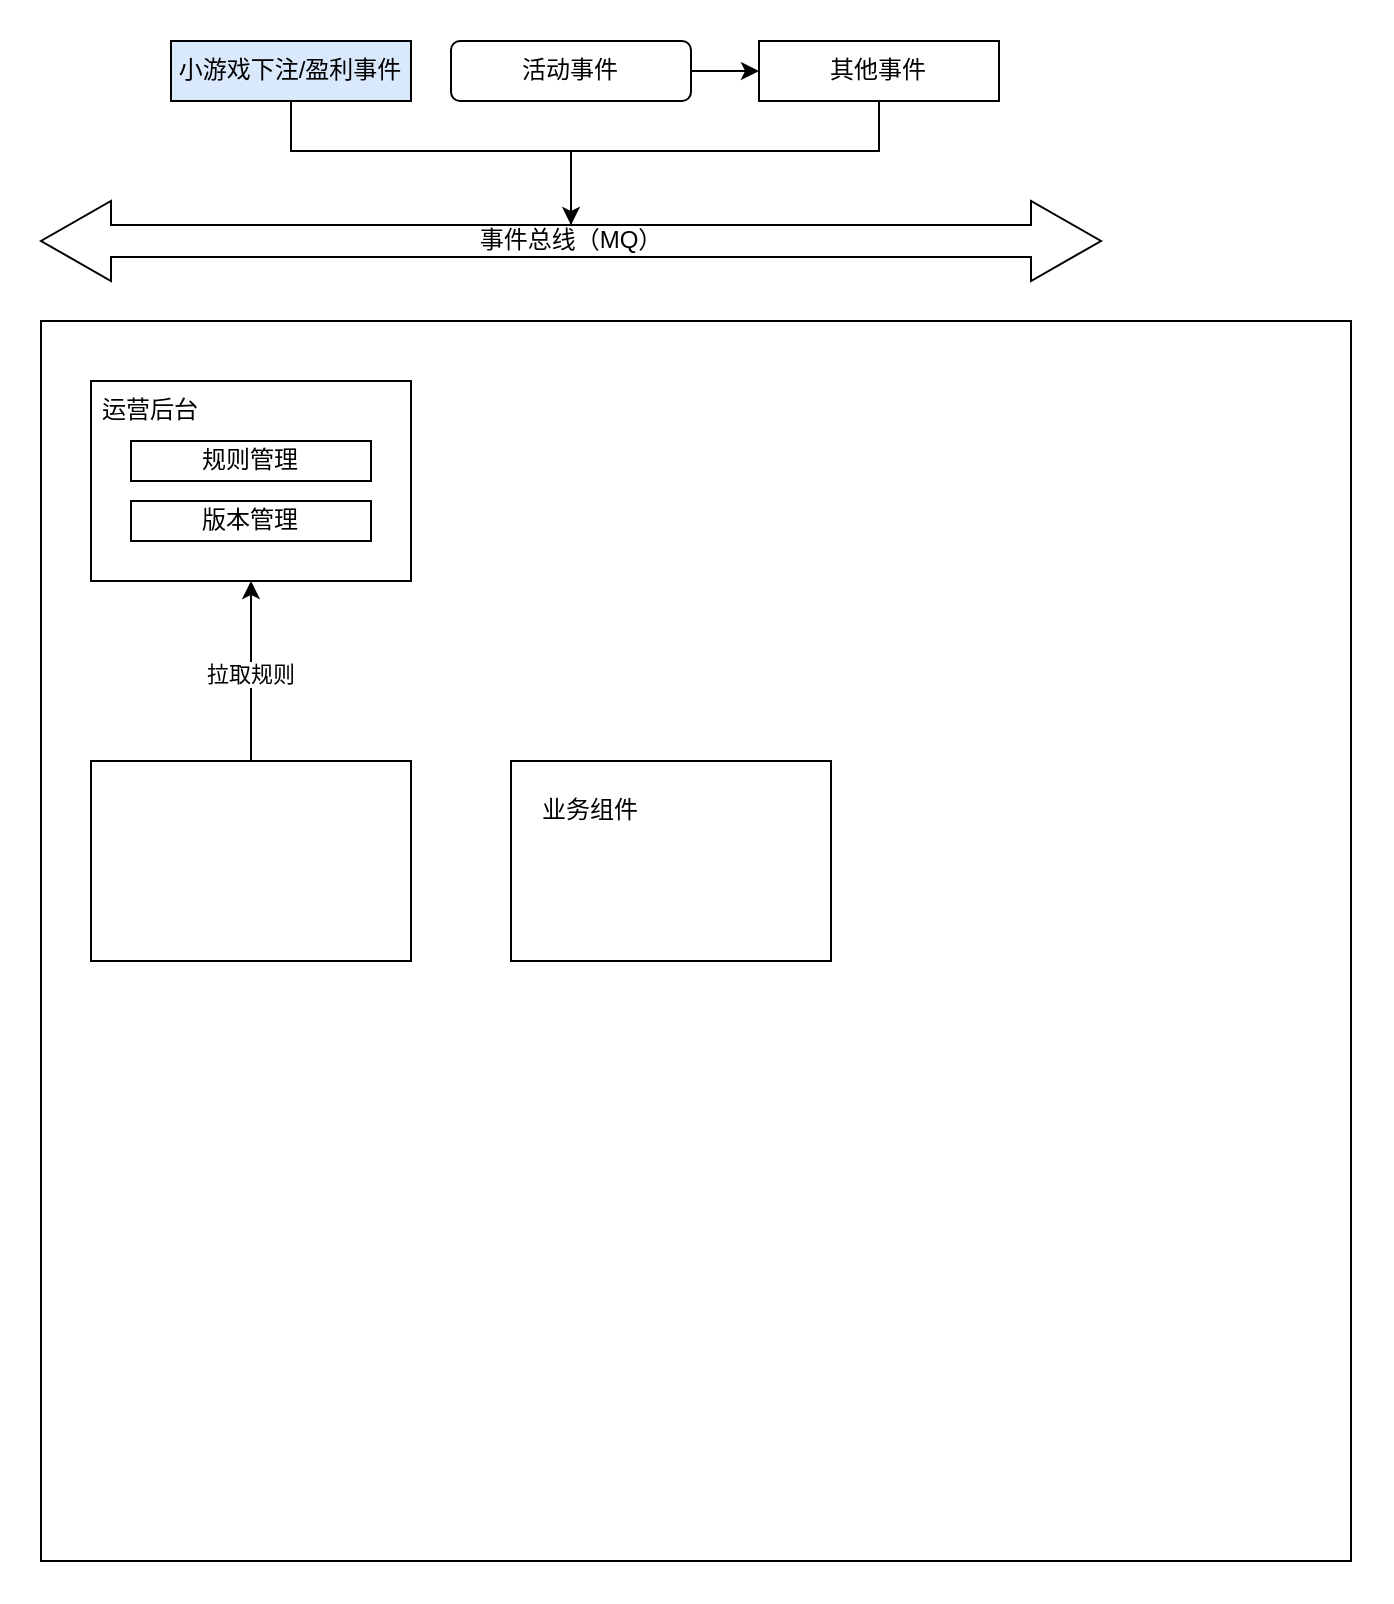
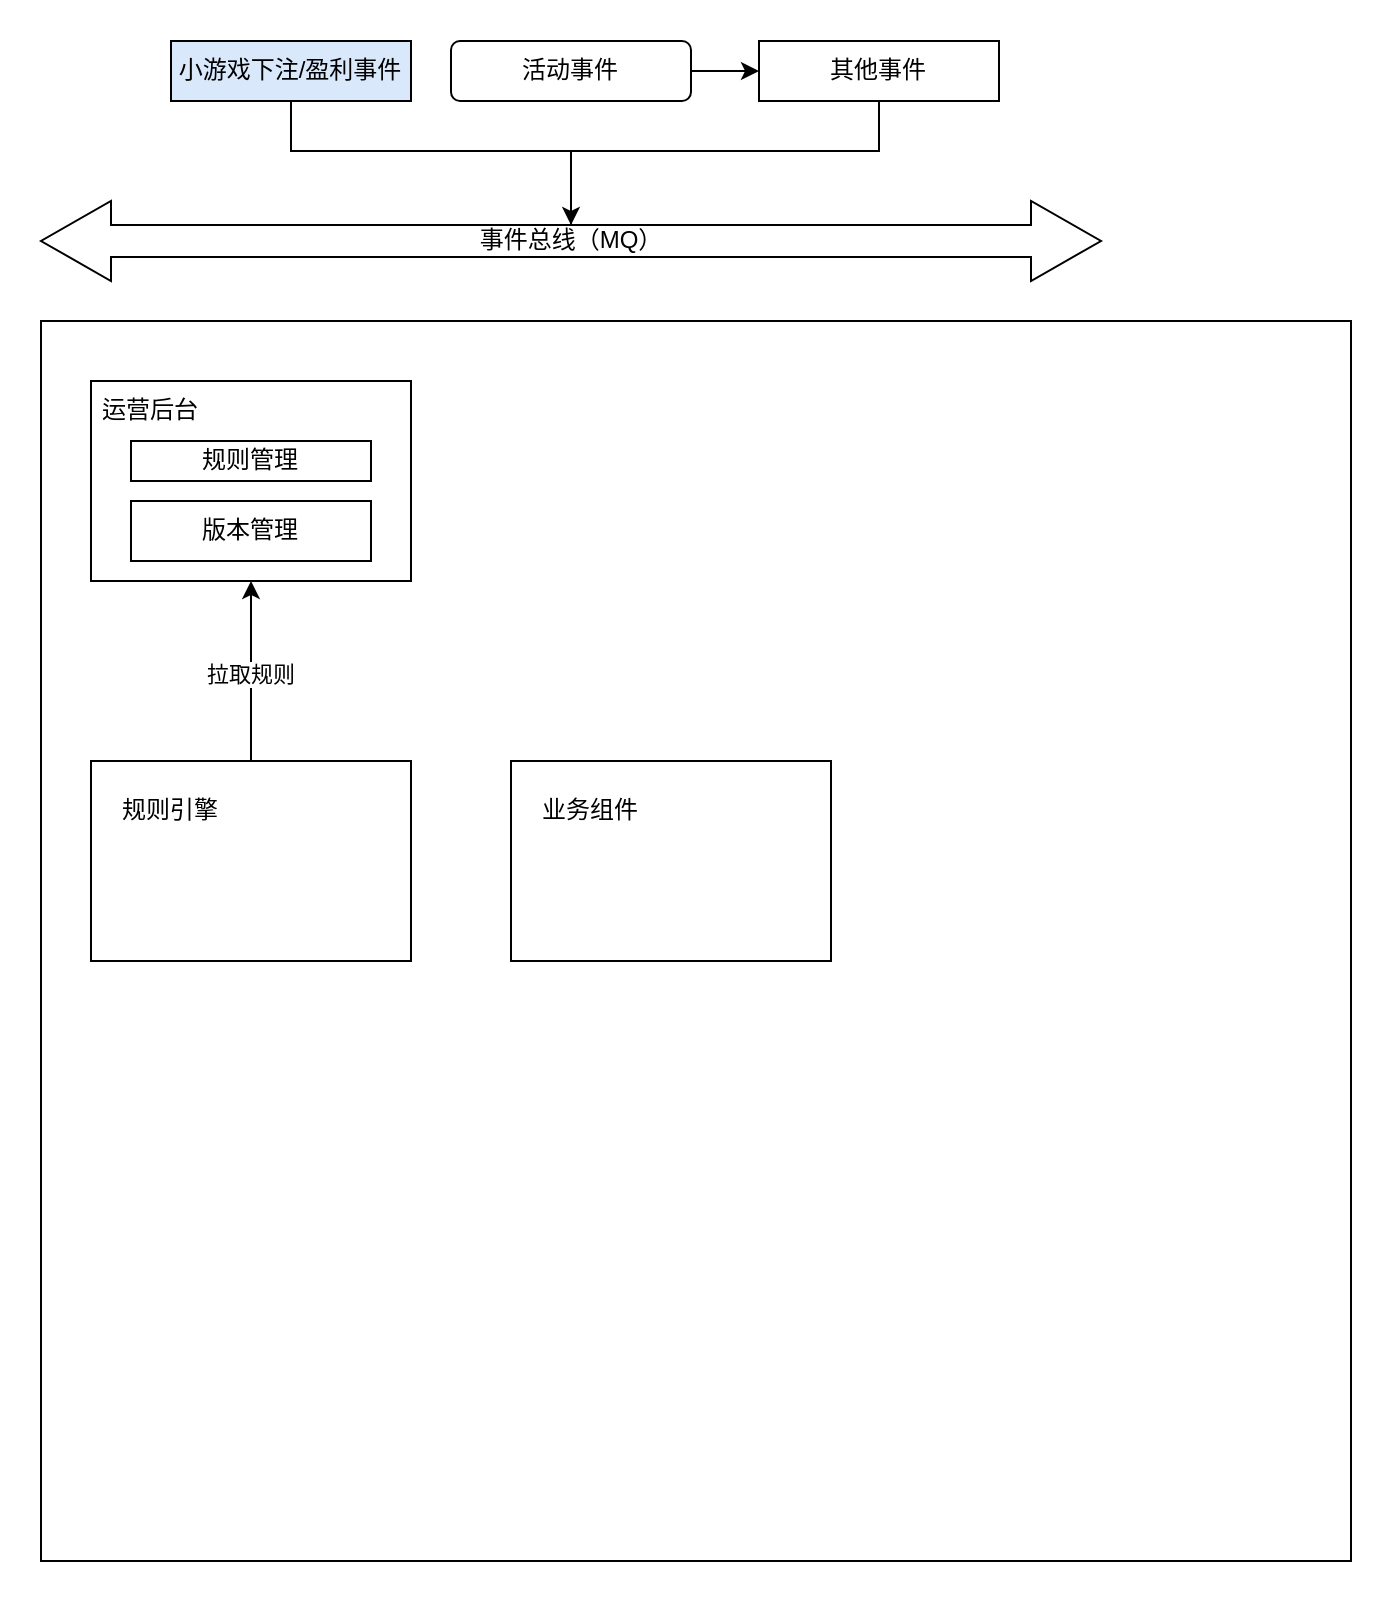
(251, 521) -> (251, 531)
none -> (171, 811)
